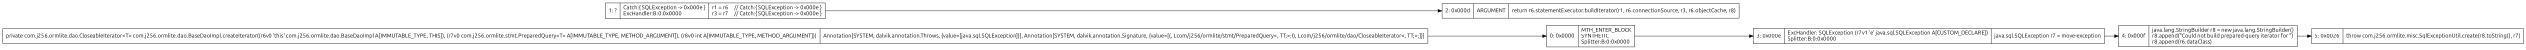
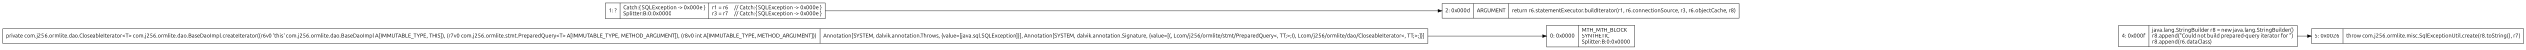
(653, 14) -> (648, 14)
(1606, 30) -> (1604, 30)
(1929, 36) -> none
